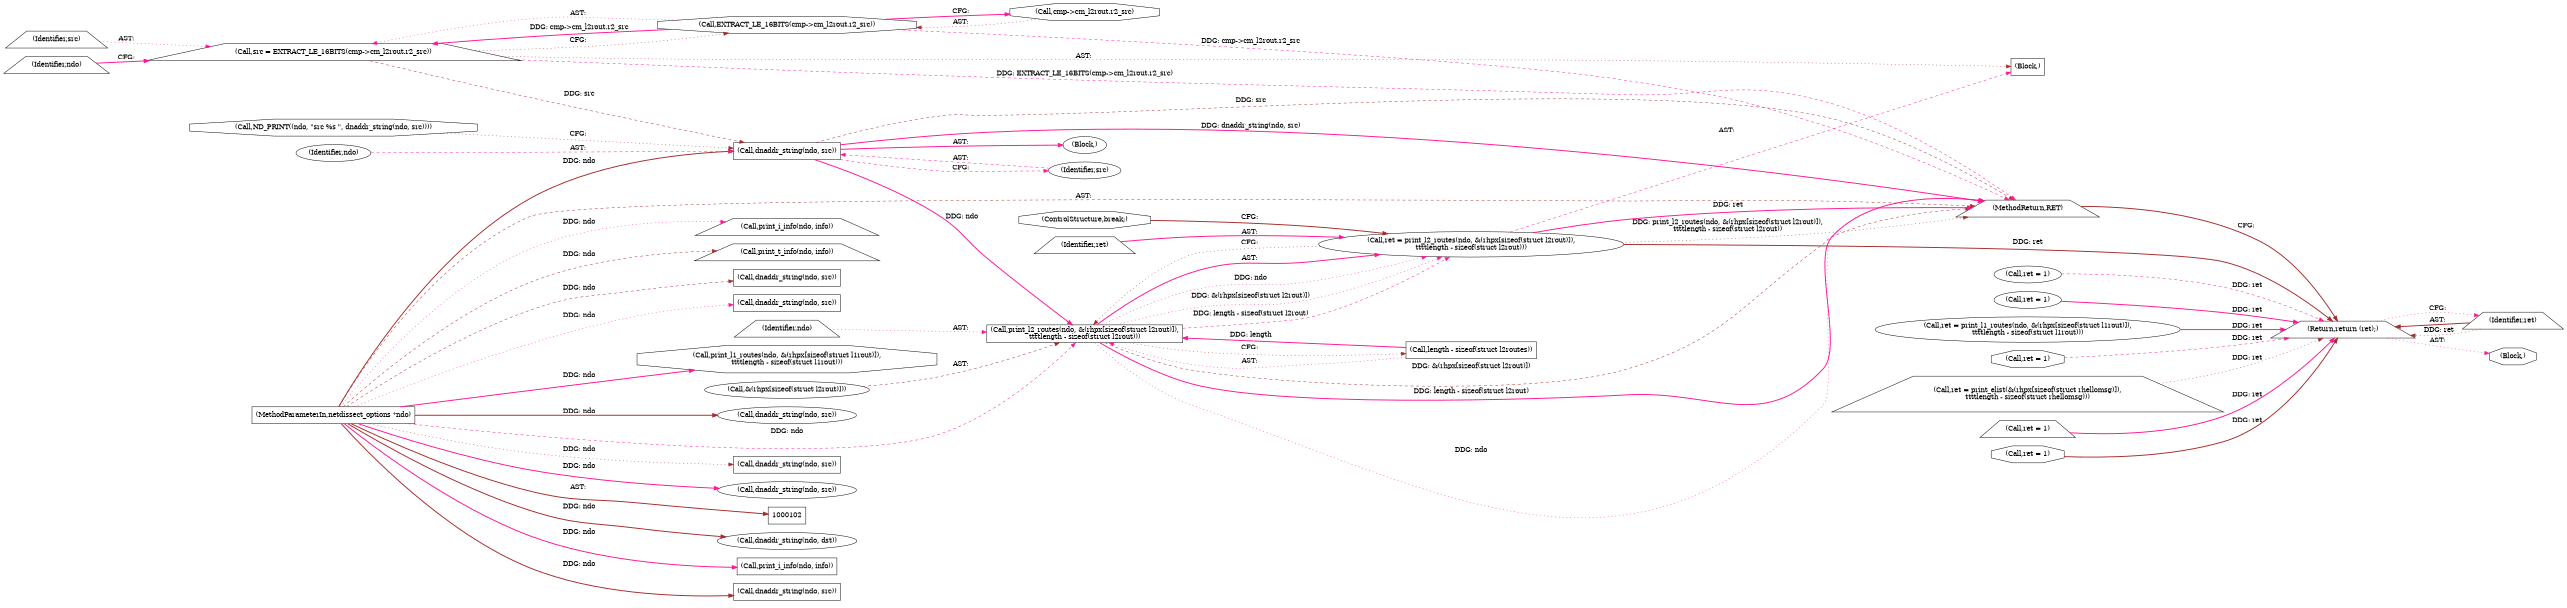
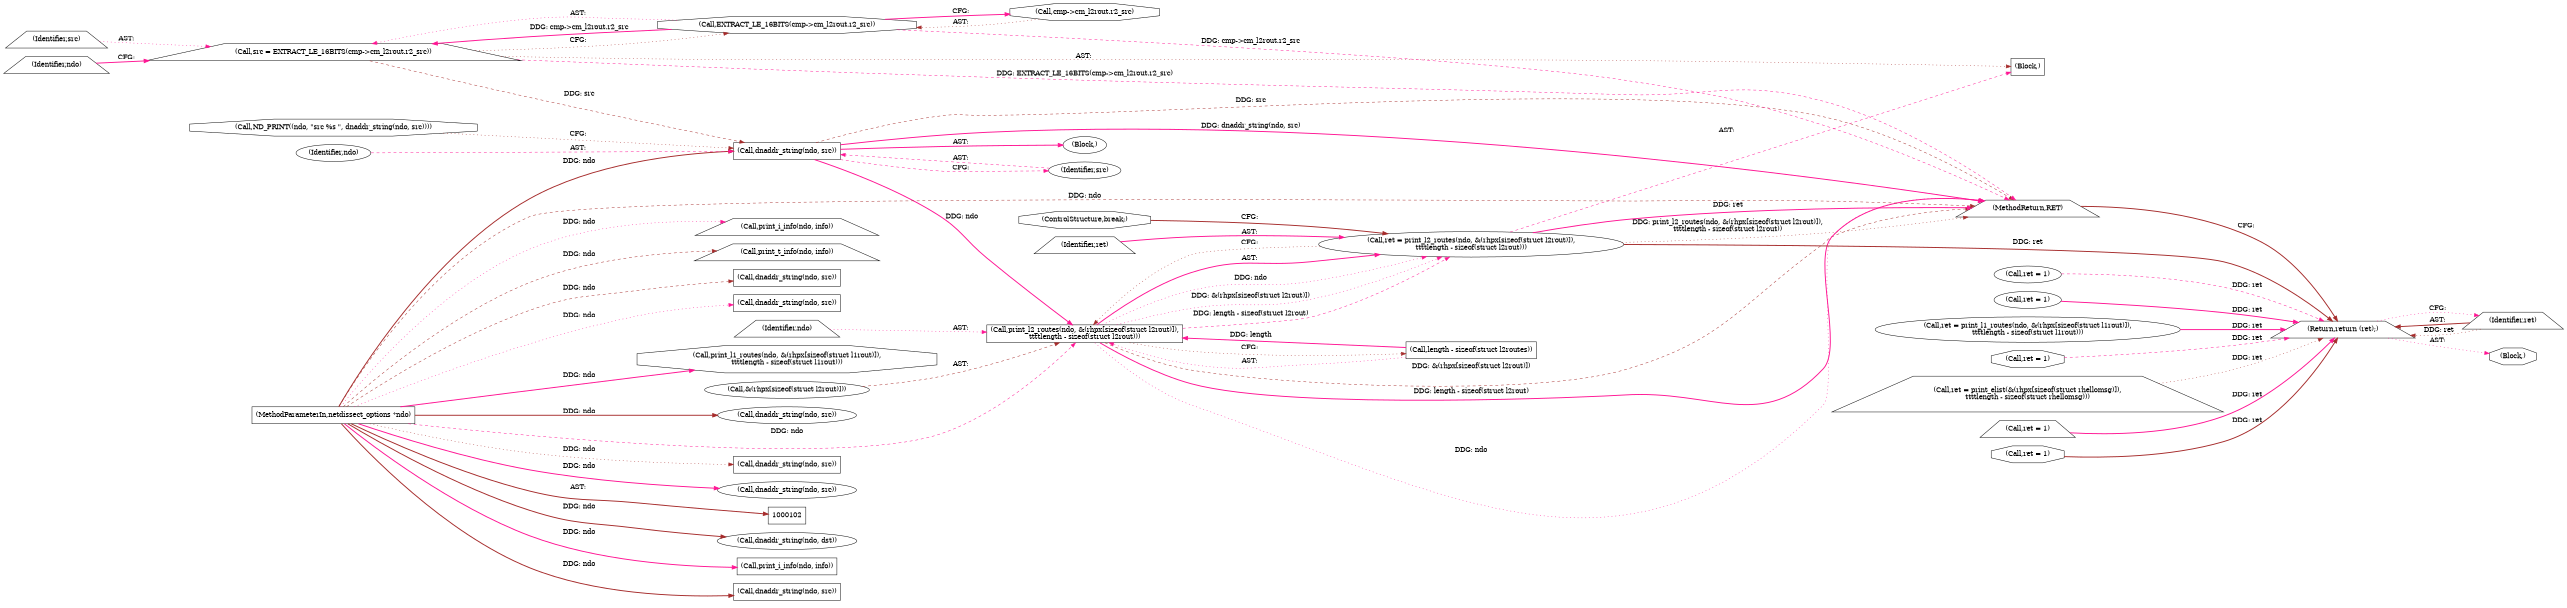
(1085, 196) -> (1085, 196)
